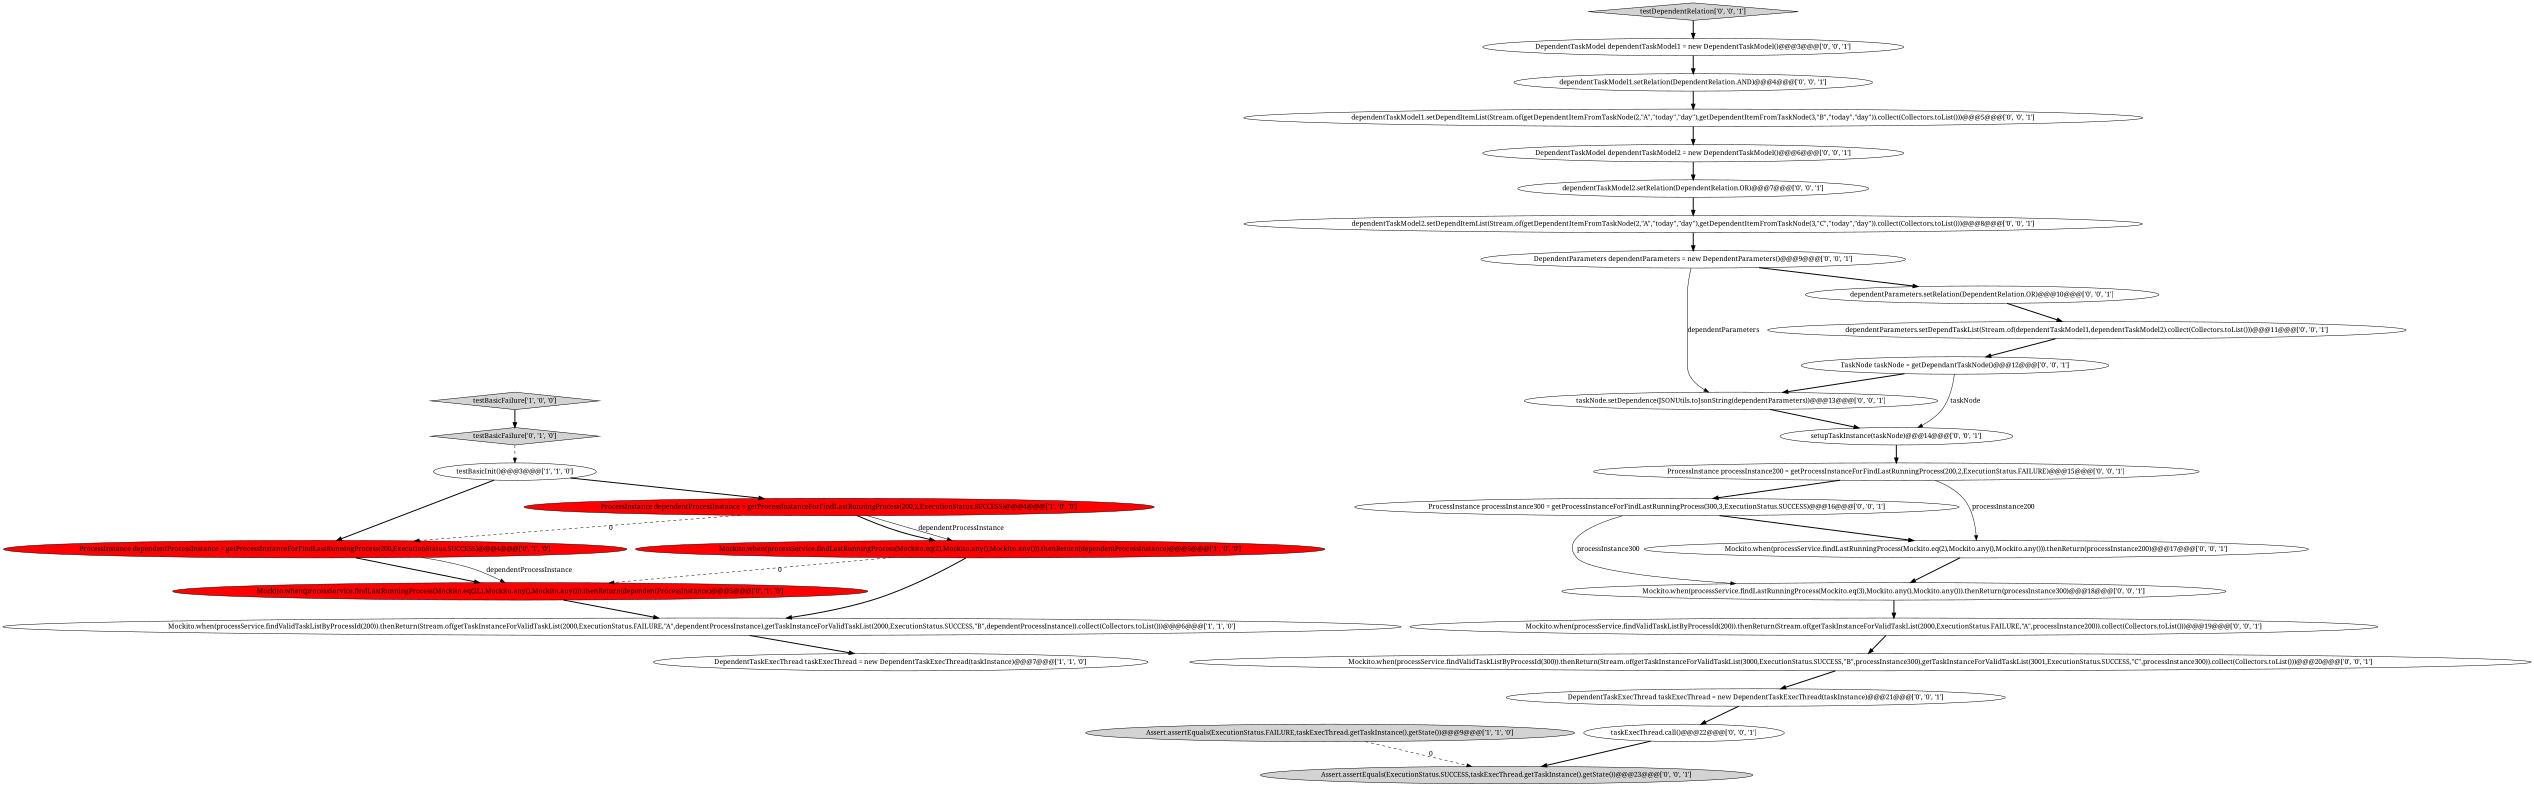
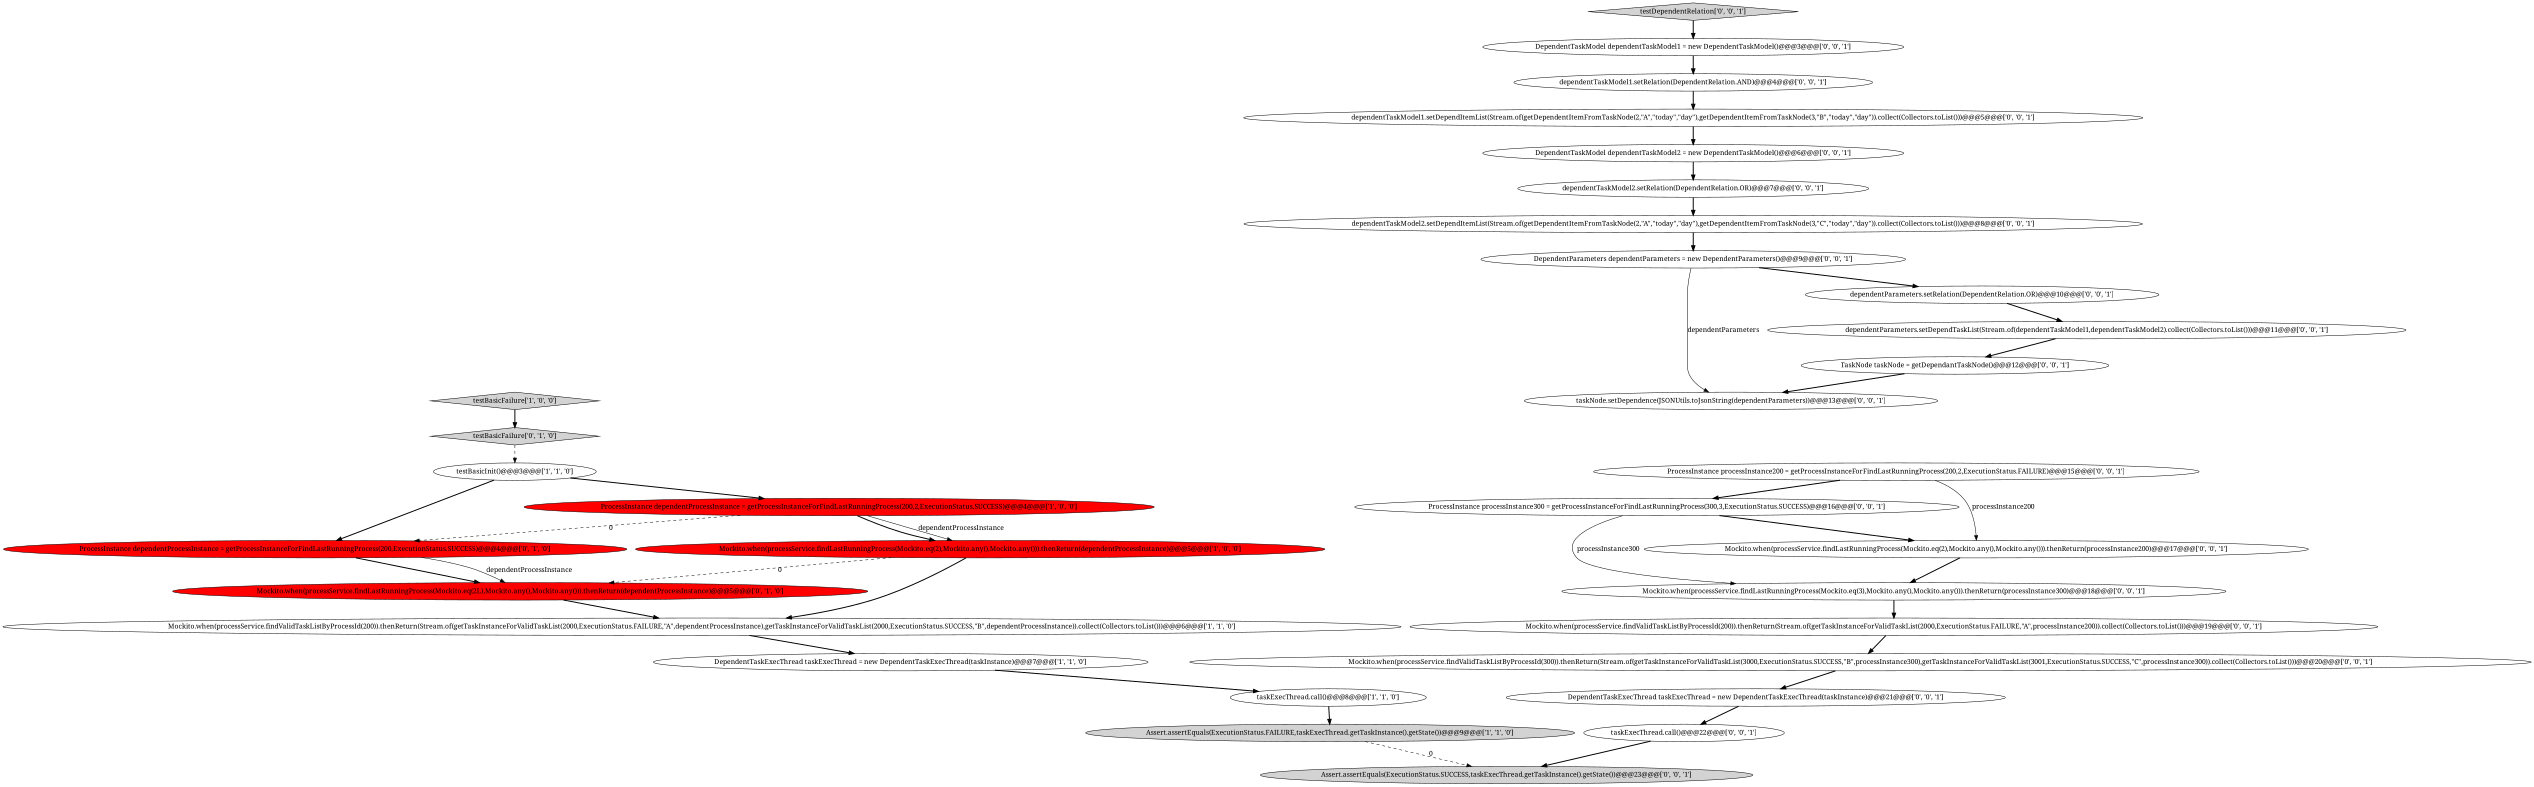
(1896, 436) -> none
none -> (1328, 698)
